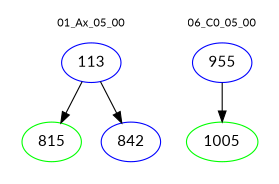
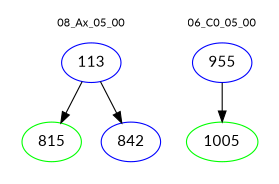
(91, 24) -> (91, 24)
